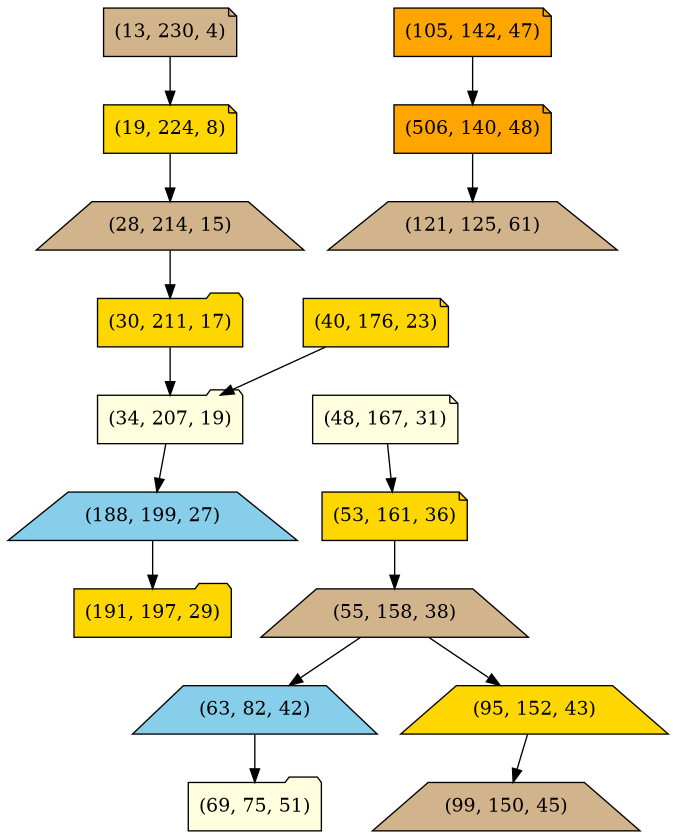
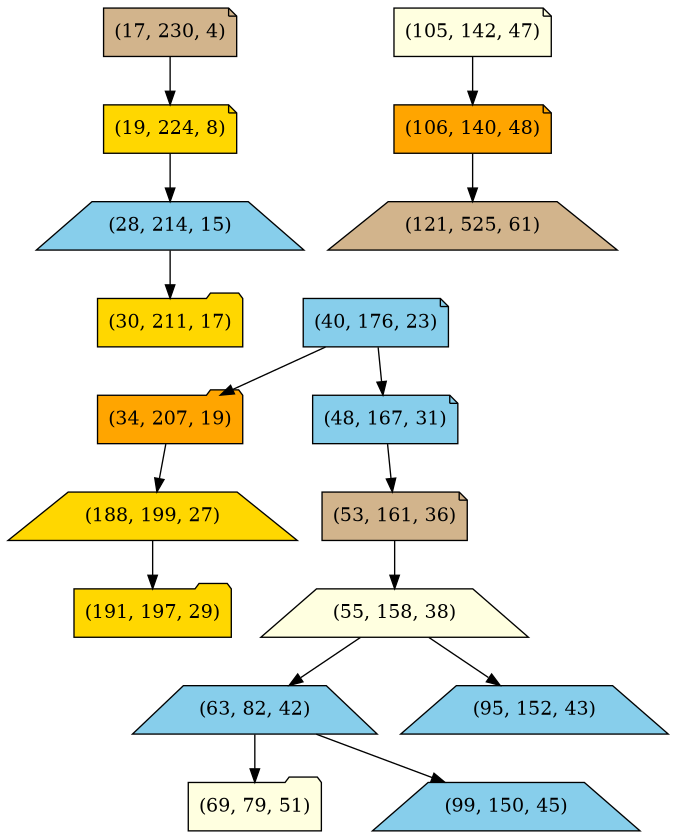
(170, 32) -> (170, 32)
(473, 32) -> (473, 32)
(473, 129) -> (473, 129)
(170, 226) -> (170, 226)
(473, 226) -> (473, 226)
(376, 323) -> (376, 323)
(170, 364) -> none
none -> (380, 364)
(170, 419) -> (170, 419)
(385, 419) -> (385, 419)
(153, 516) -> (153, 516)
(395, 516) -> (395, 516)
(395, 613) -> (395, 613)
(534, 710) -> (534, 710)
(522, 752) -> (374, 756)
(255, 807) -> (255, 807)
(506, 807) -> (506, 807)
